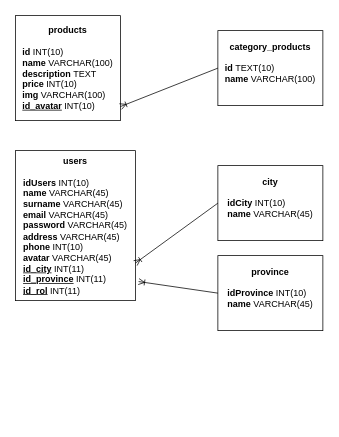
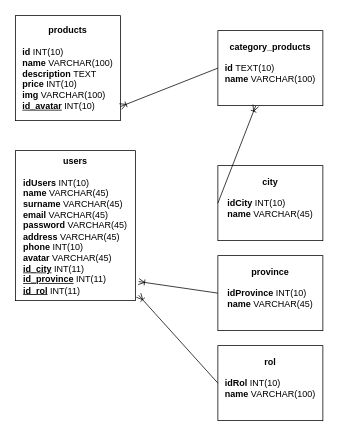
(177, 233) -> (237, 154)
none -> (178, 339)
none -> (270, 383)
